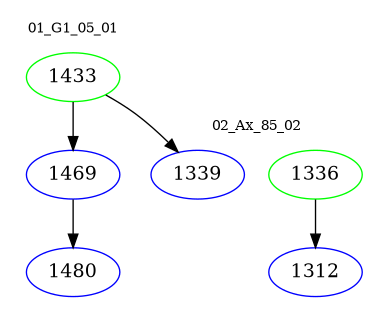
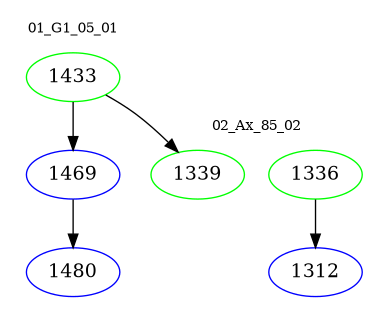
(198, 175) -> (198, 175)
